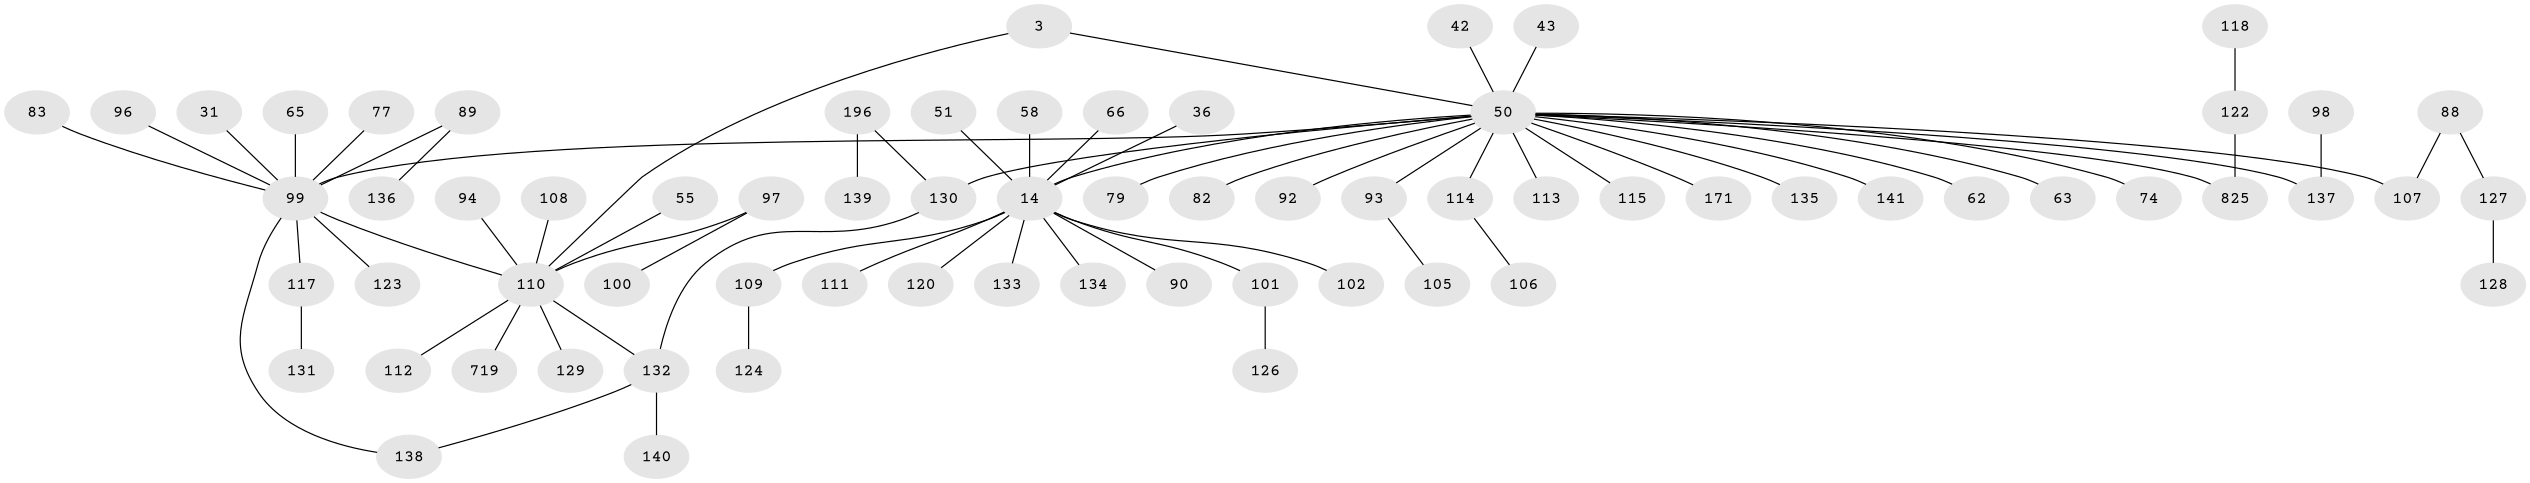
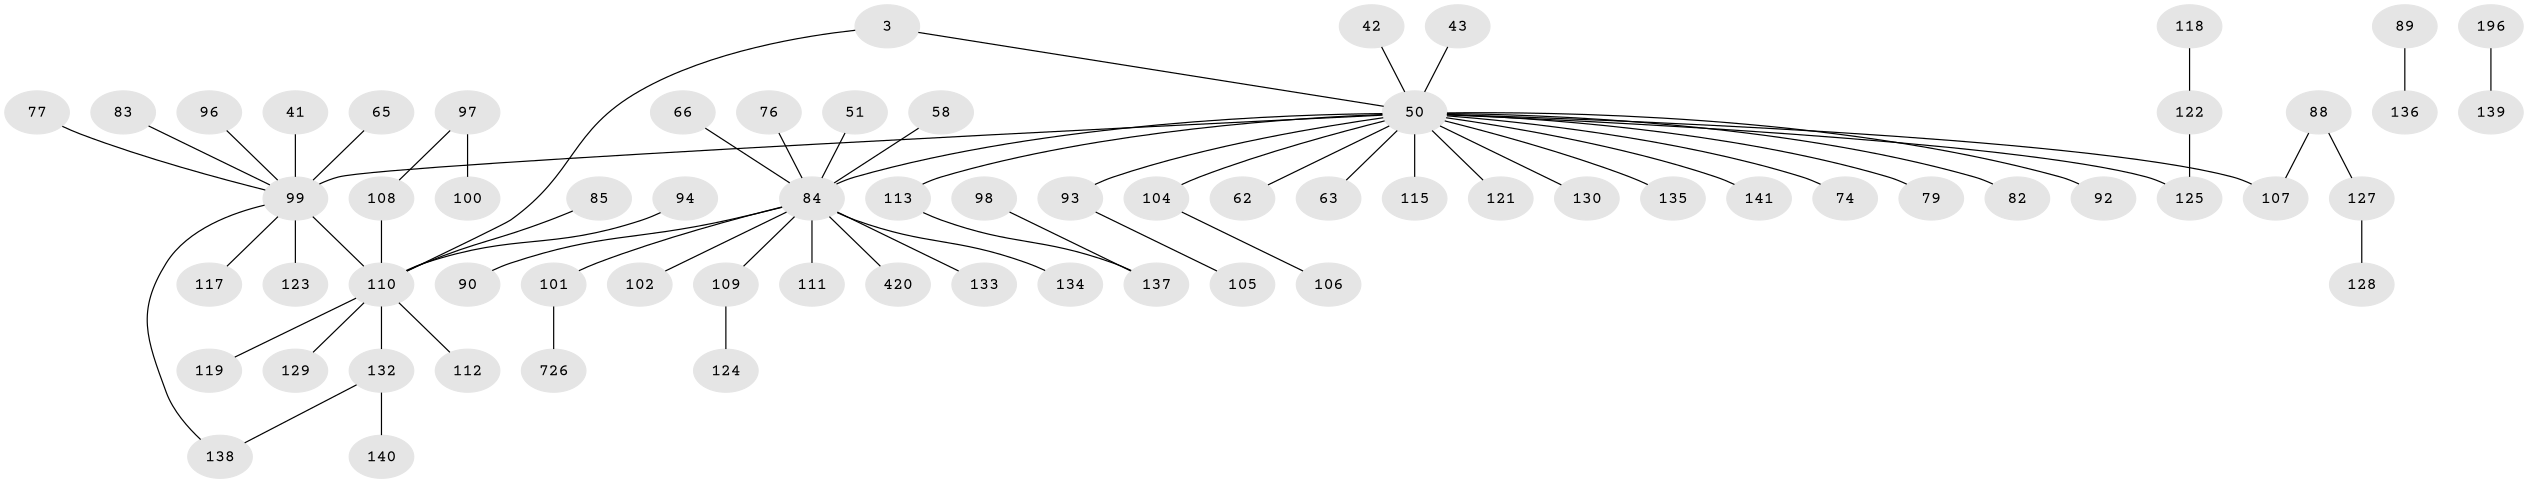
(209, 112) -> (295, 112)
(1202, 112) -> (769, 112)
(2070, 147) -> (1027, 242)
(382, 155) -> none
(900, 155) -> none
(685, 199) -> (599, 199)
(1030, 199) -> (812, 199)
(1460, 199) -> (1156, 199)
(1718, 199) -> (1501, 199)
(2235, 199) -> (2190, 199)
(761, 235) -> none
(651, 242) -> (425, 155)
(921, 285) -> (898, 285)
(301, 371) -> none
(484, 371) -> (209, 371)
(1265, 371) -> (554, 371)
